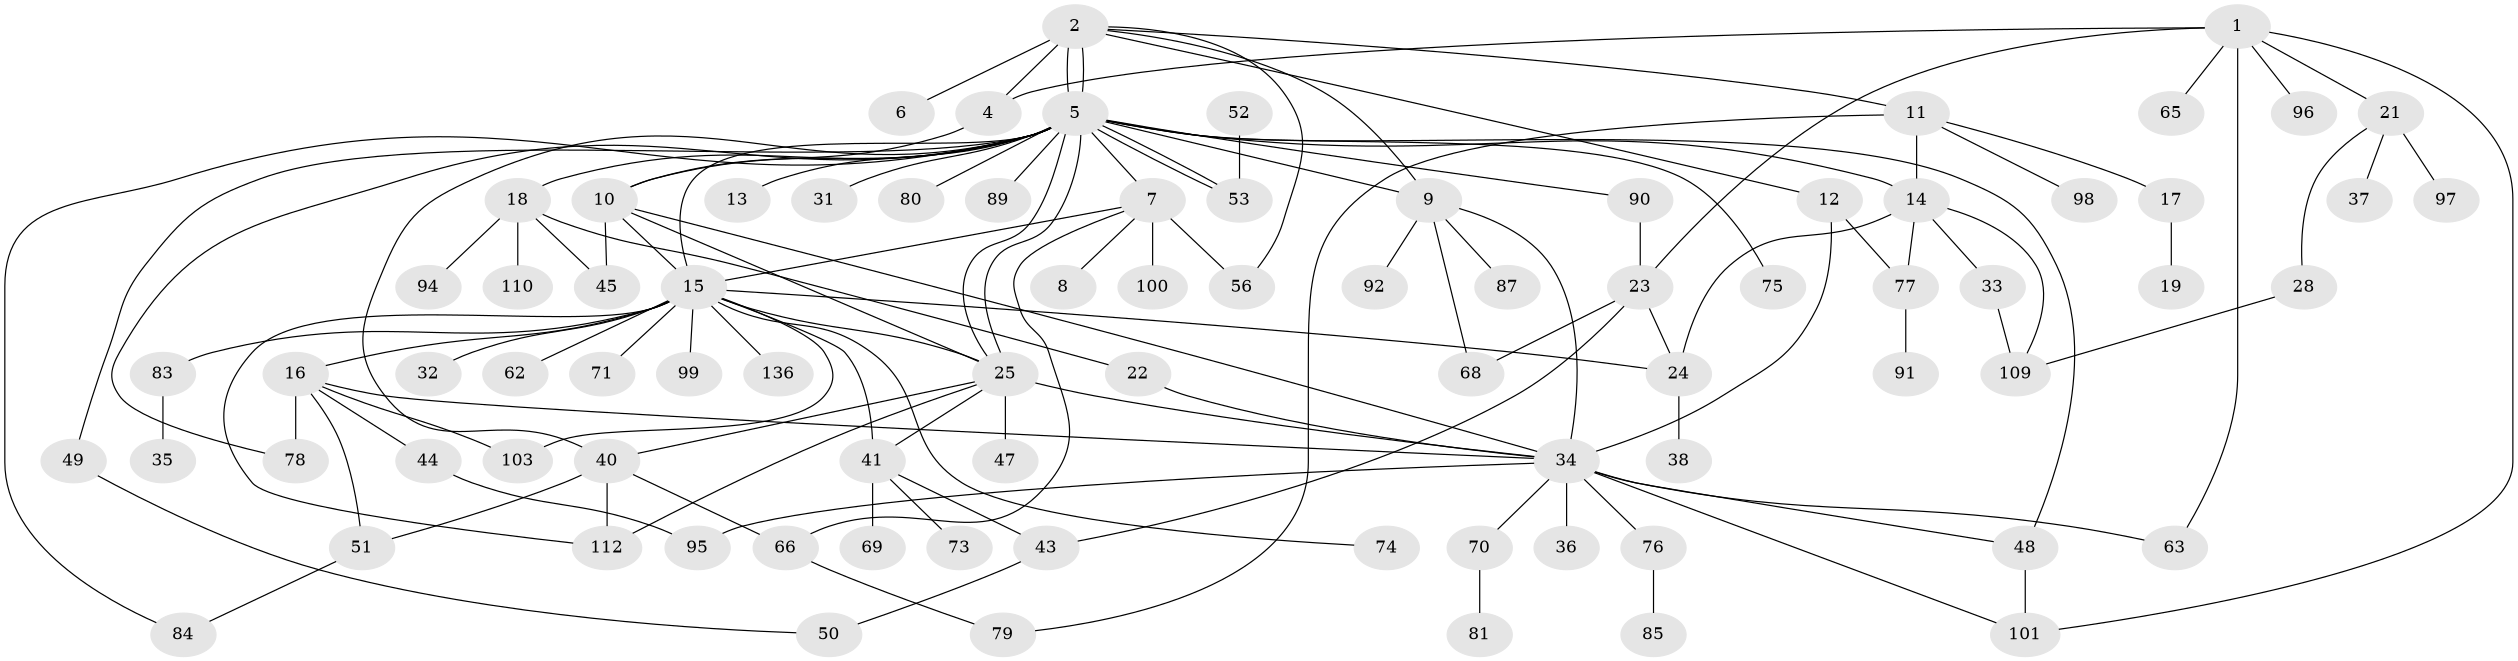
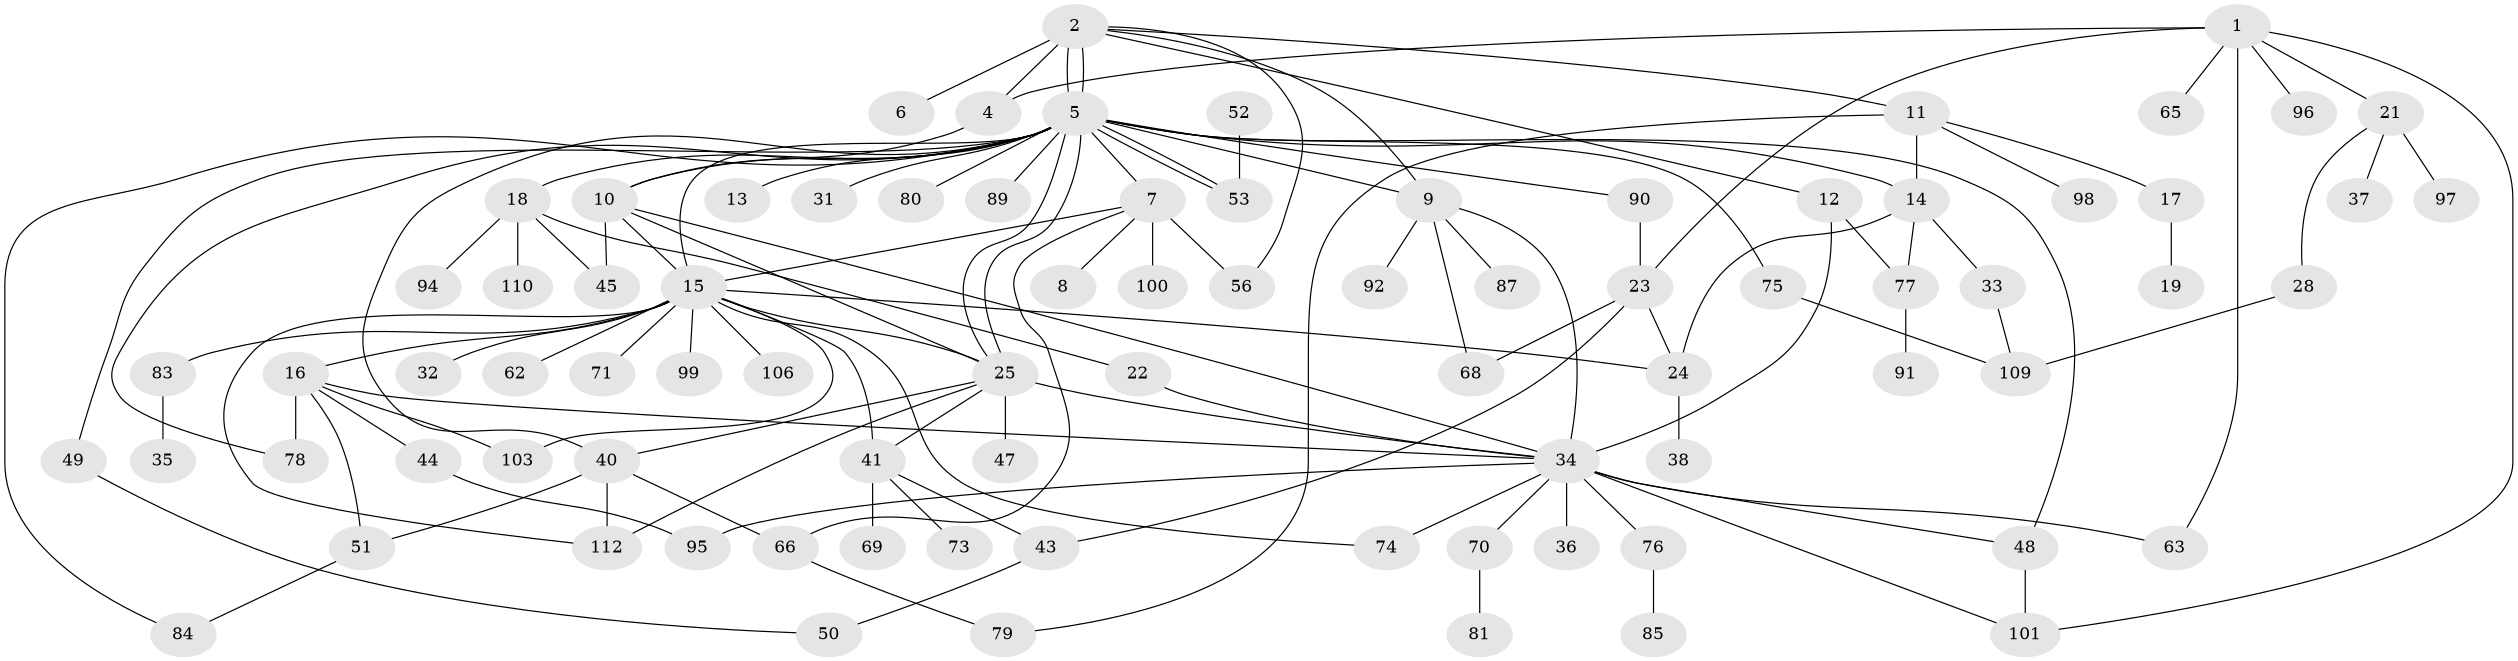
(2031, 259) -> (1894, 330)
(778, 374) -> (778, 374)
none -> (1477, 504)
